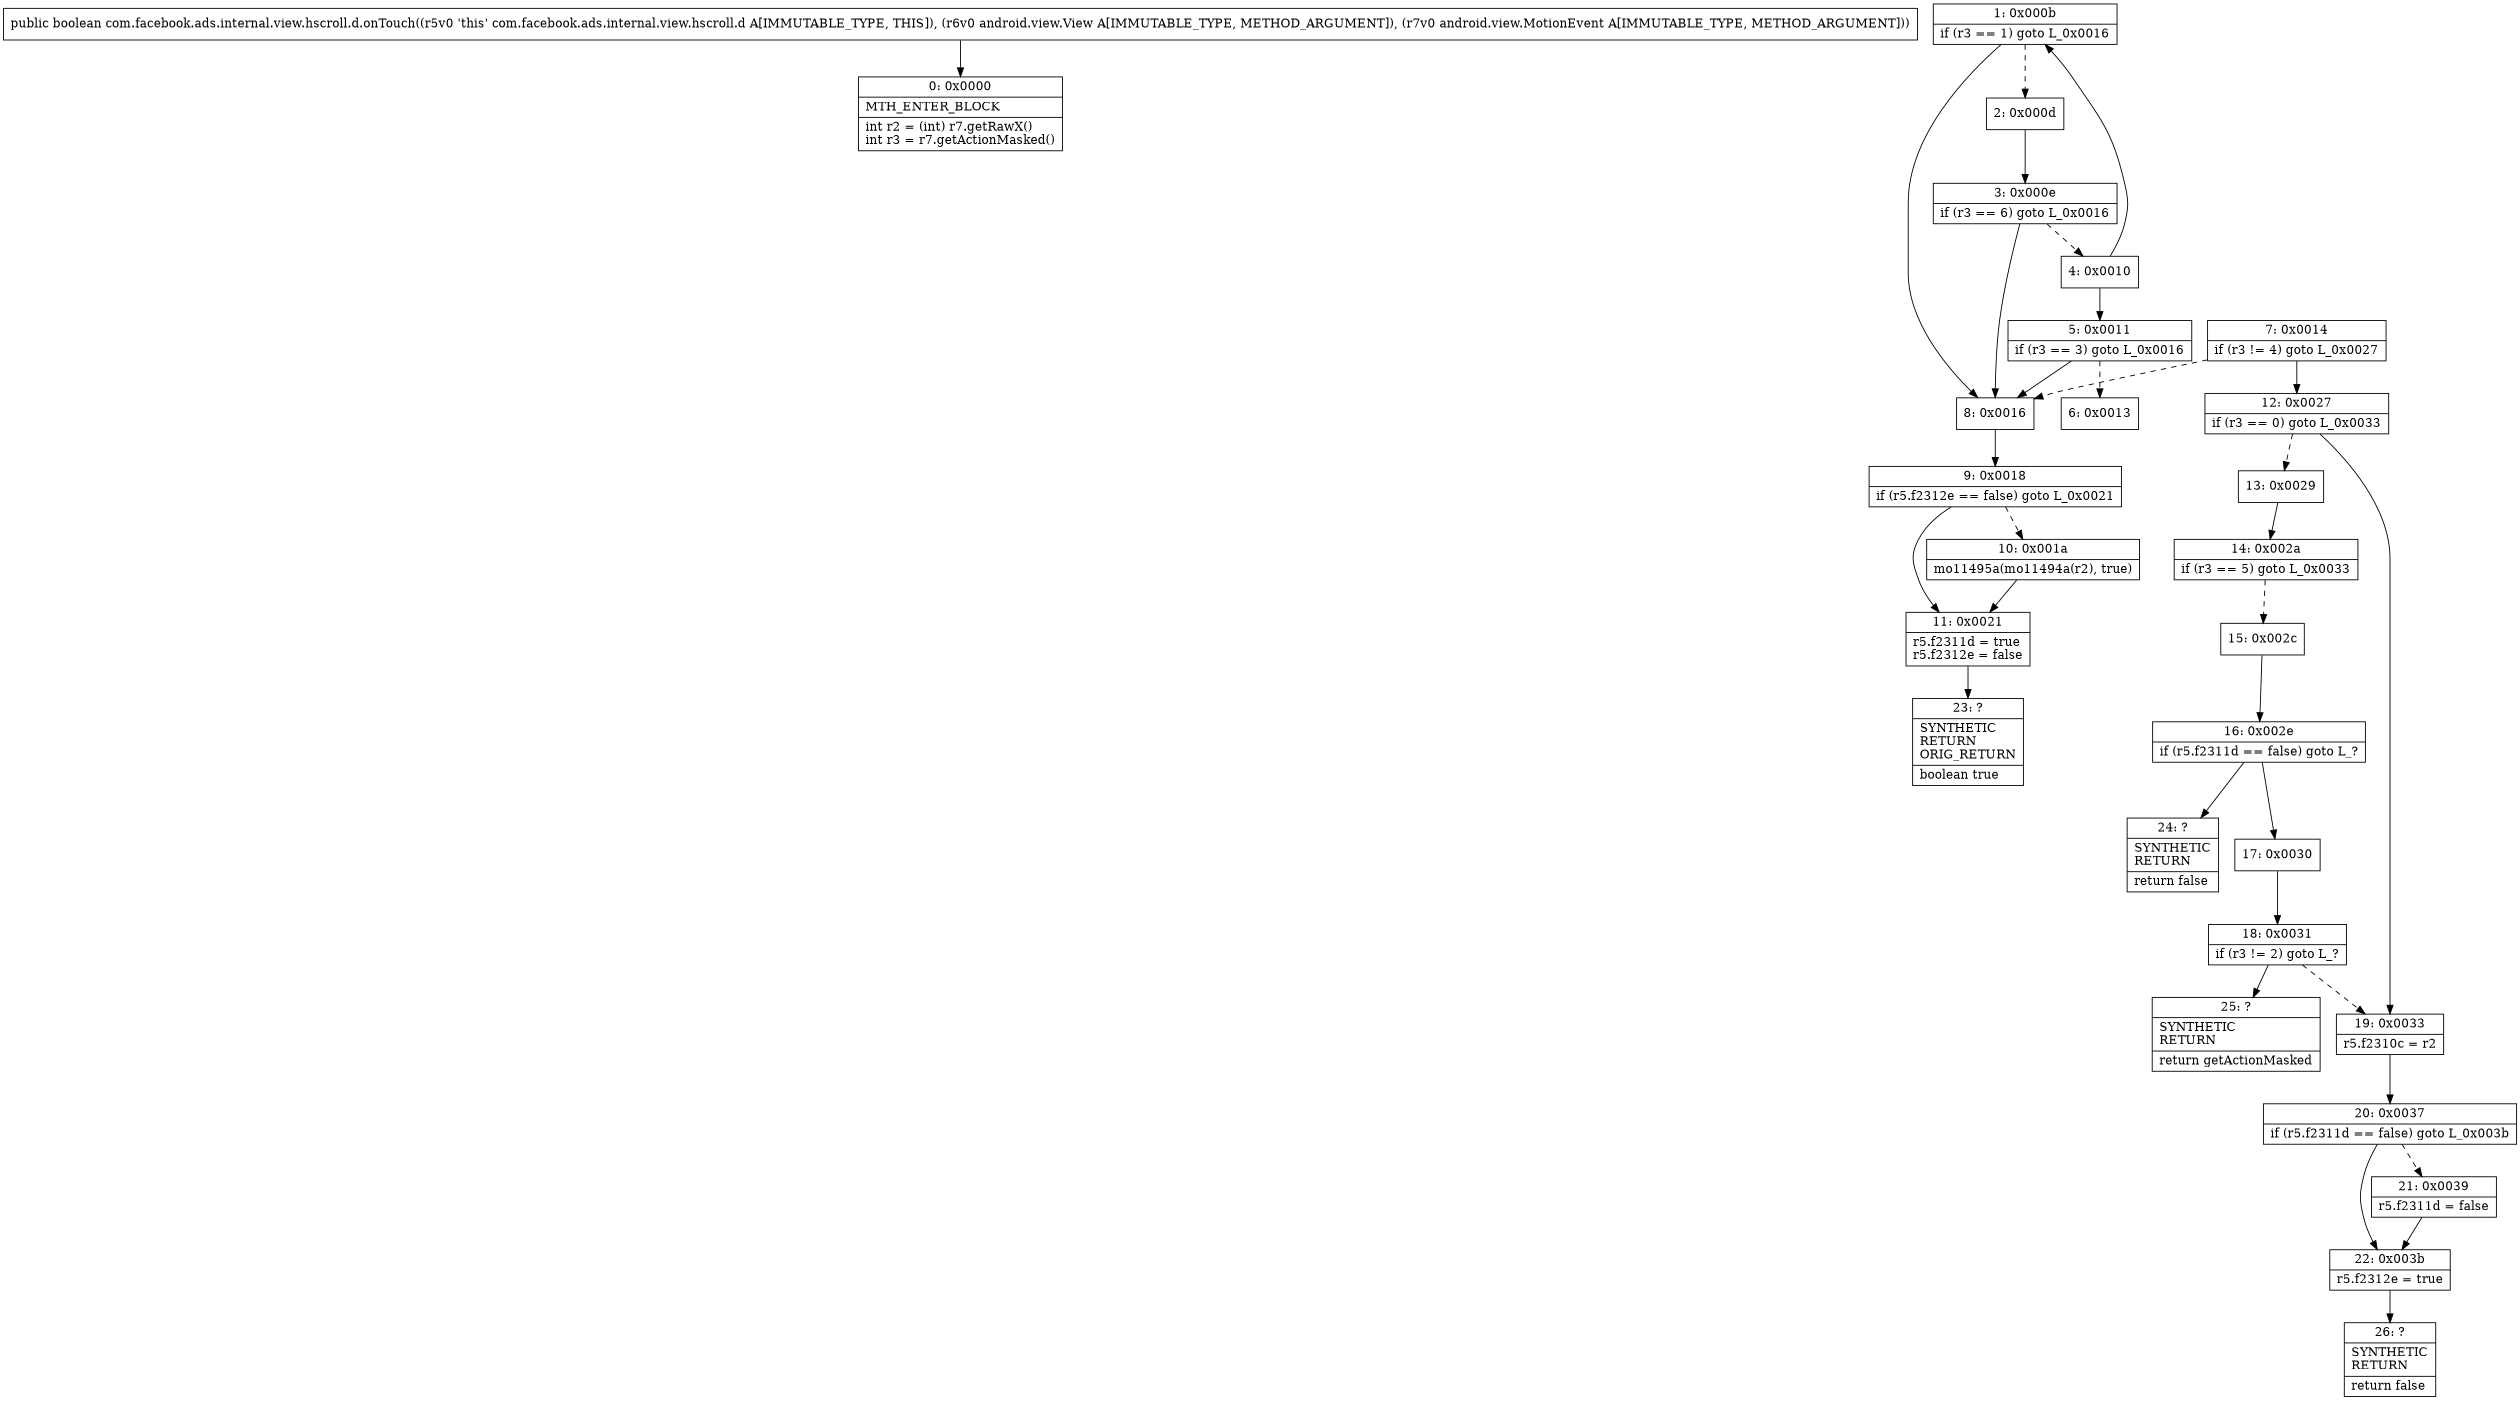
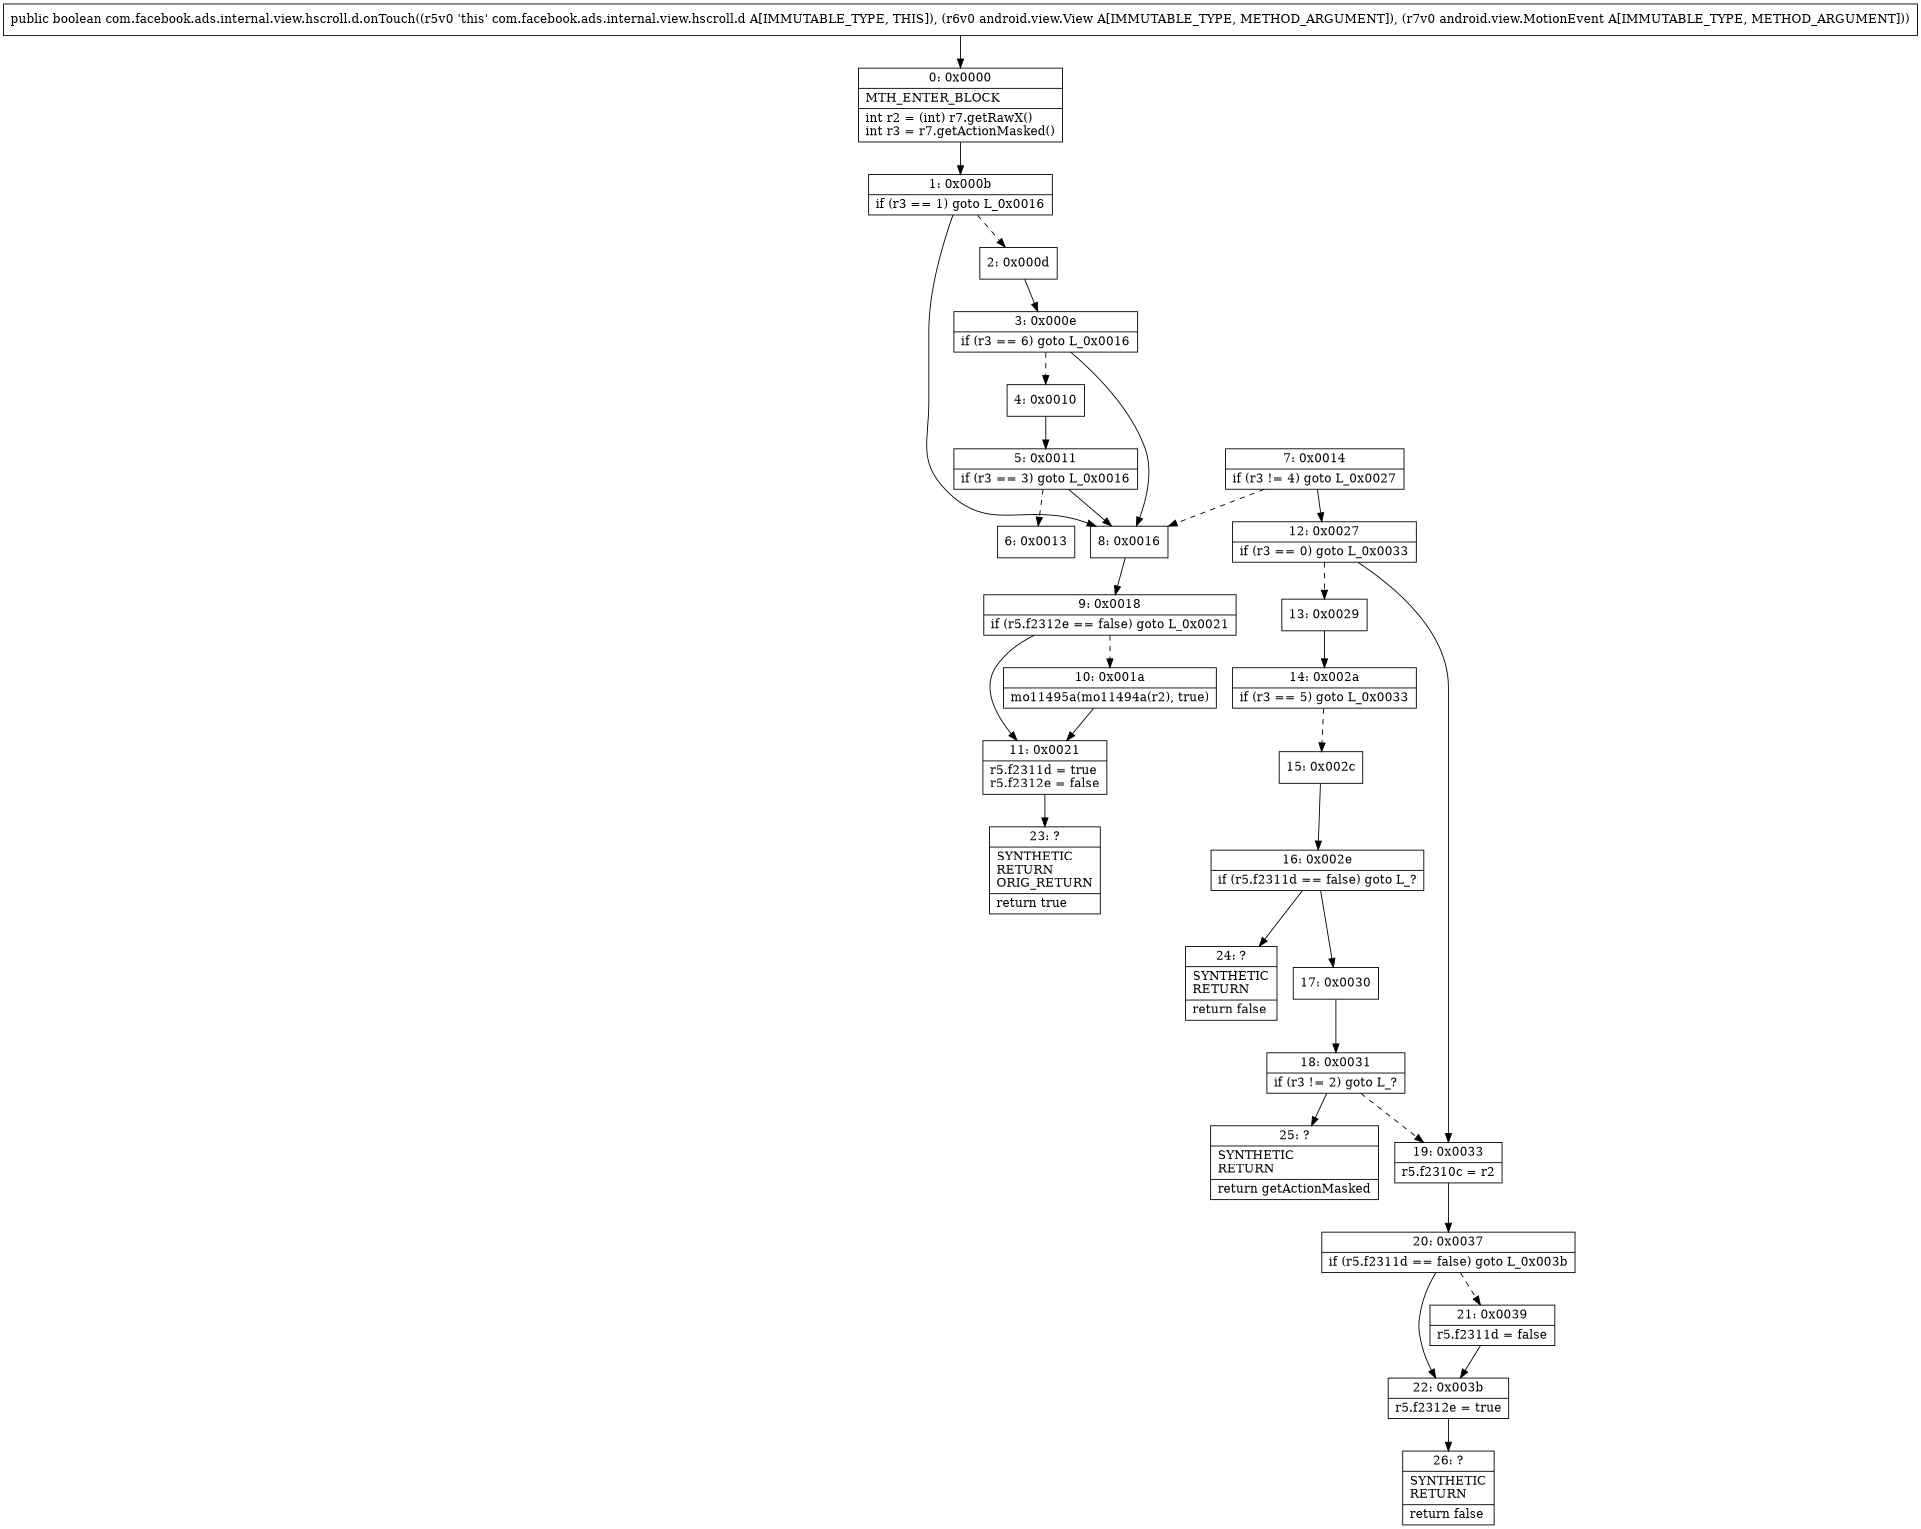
(2114, 147) -> (960, 154)
(1960, 775) -> (1032, 903)
